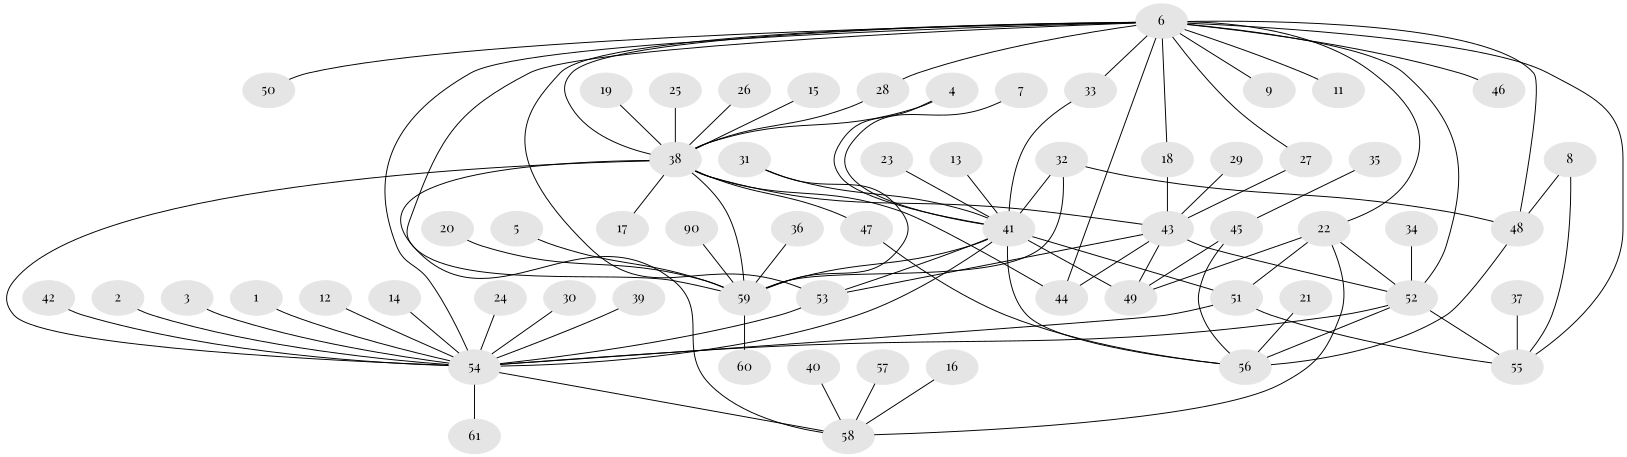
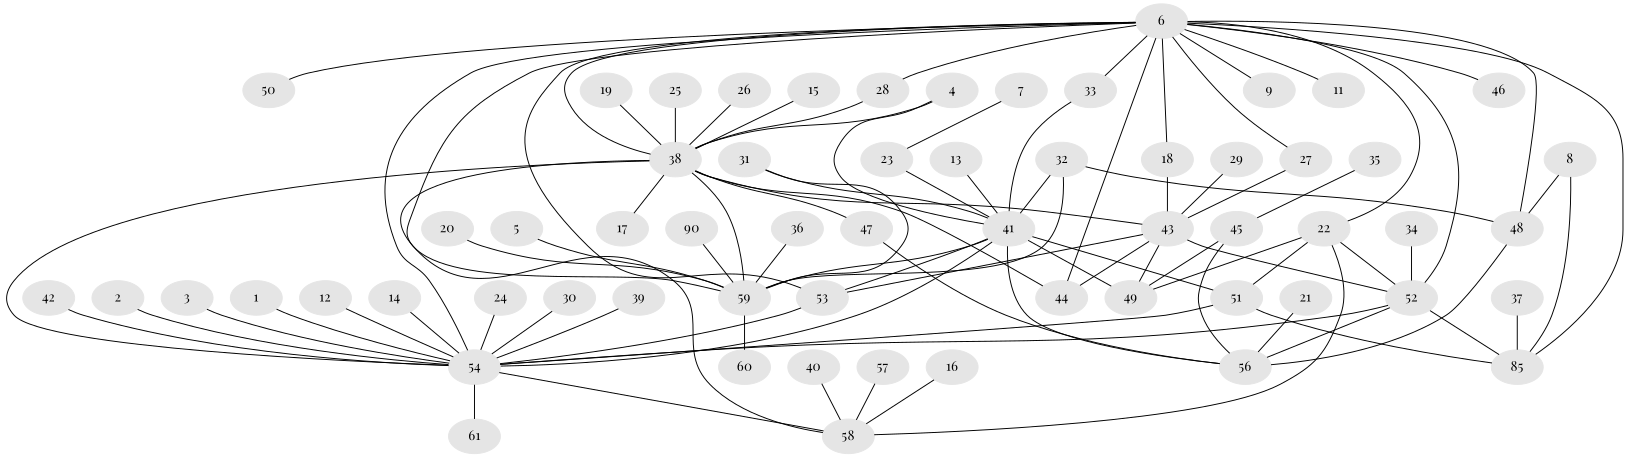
(848, 151) -> (954, 125)
(1517, 367) -> (1517, 367)
